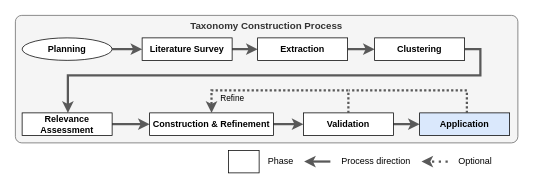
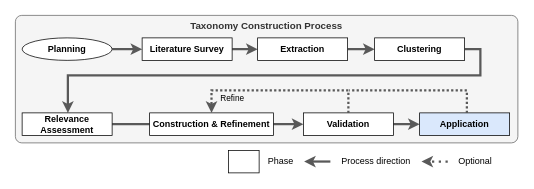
(140, 124) -> (144, 124)
